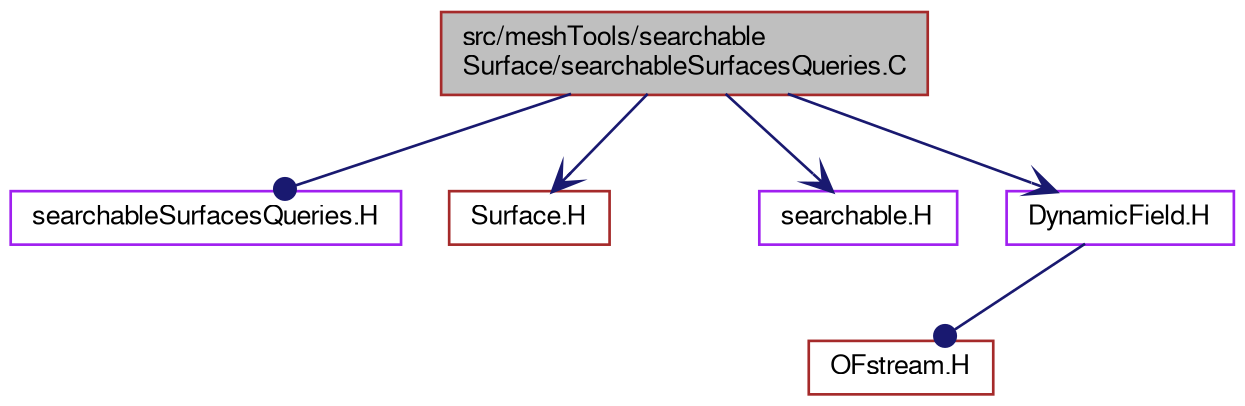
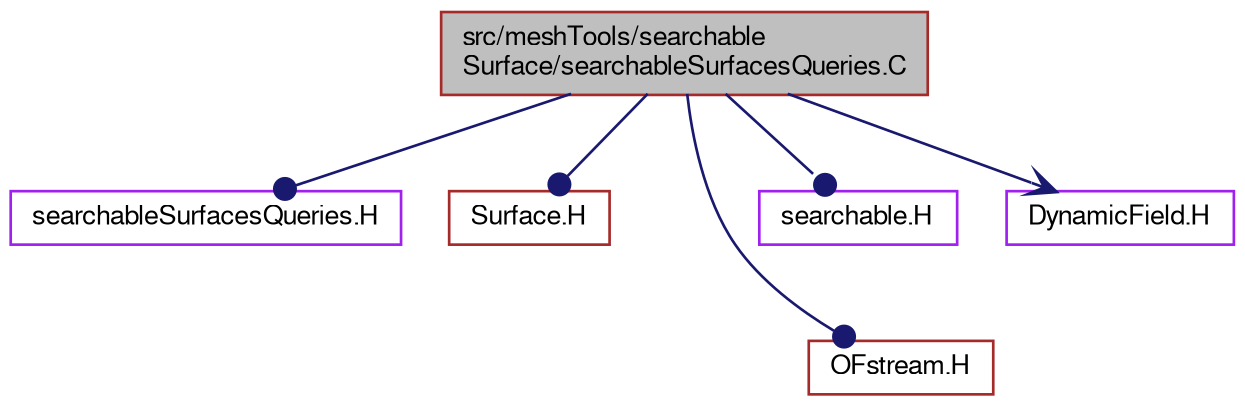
(769, 134) -> (769, 134)
(608, 135) -> (608, 135)
(1020, 287) -> (728, 233)
